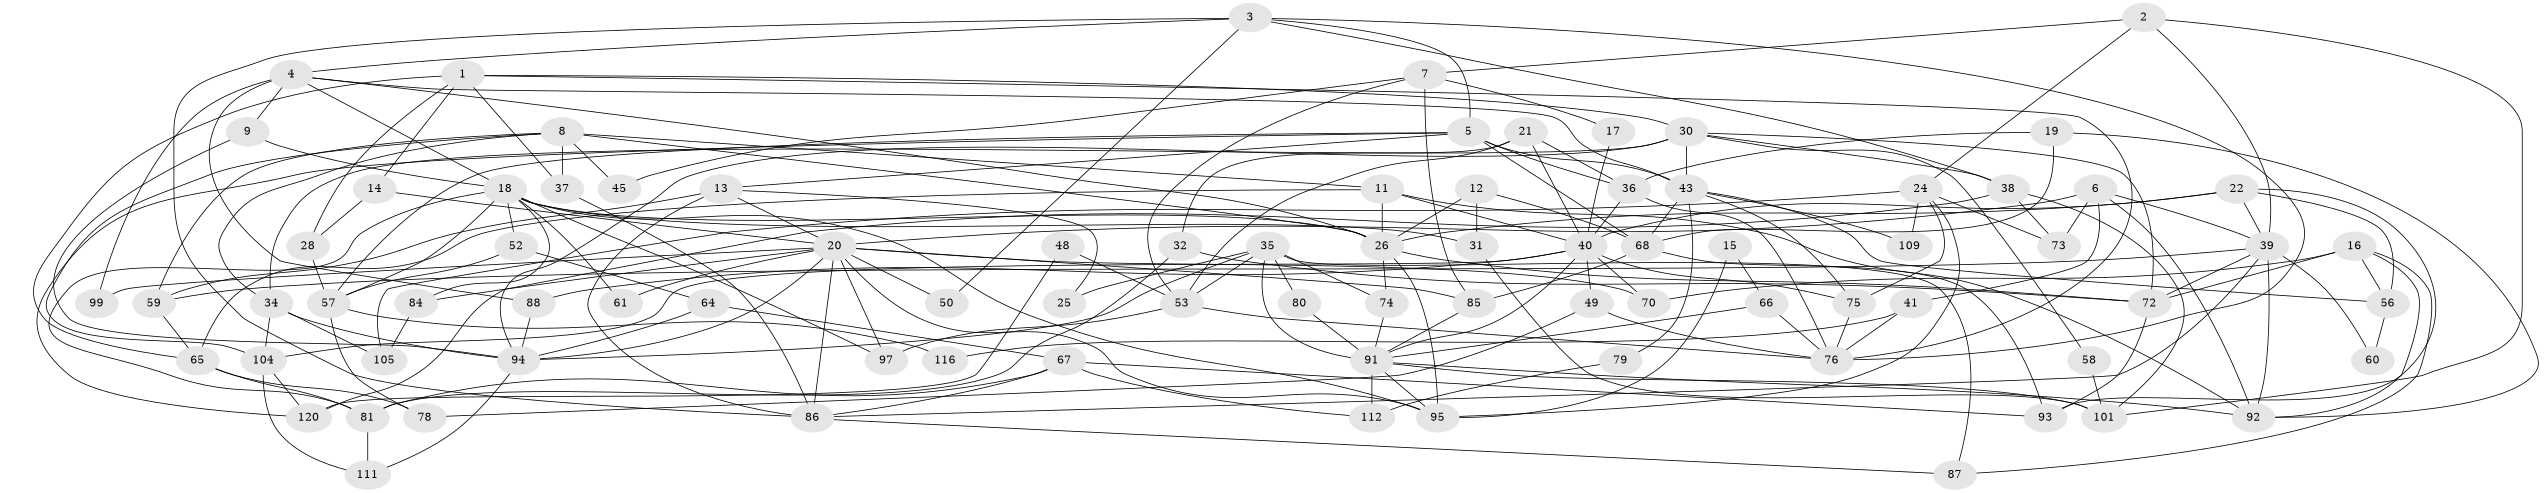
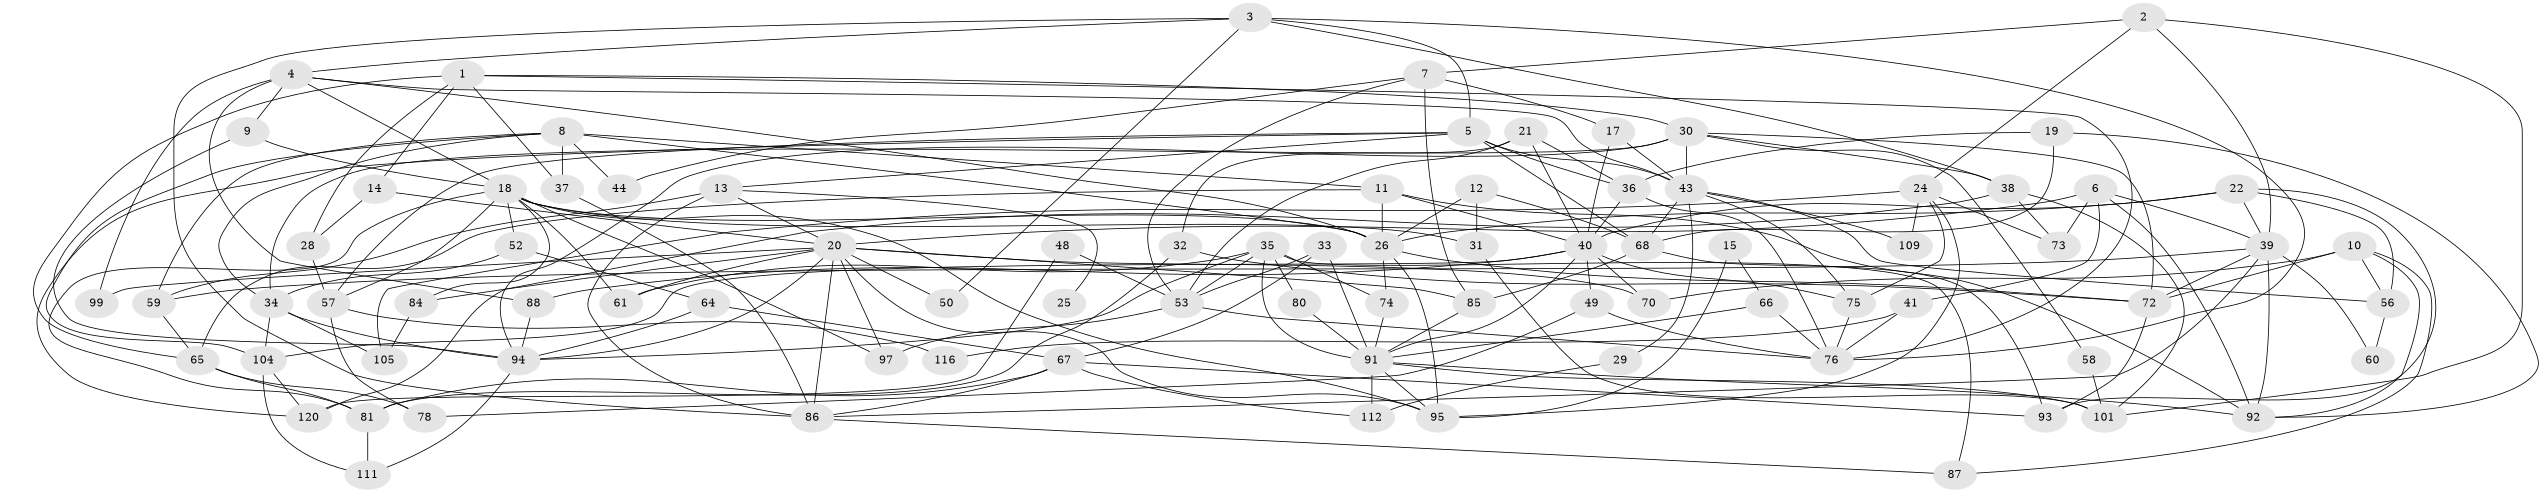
none -> (1650, 160)
(620, 189) -> (620, 189)
none -> (1325, 246)
(2355, 246) -> (2355, 246)
(430, 274) -> (393, 274)
(1123, 282) -> (943, 268)
(1621, 361) -> (1621, 361)
